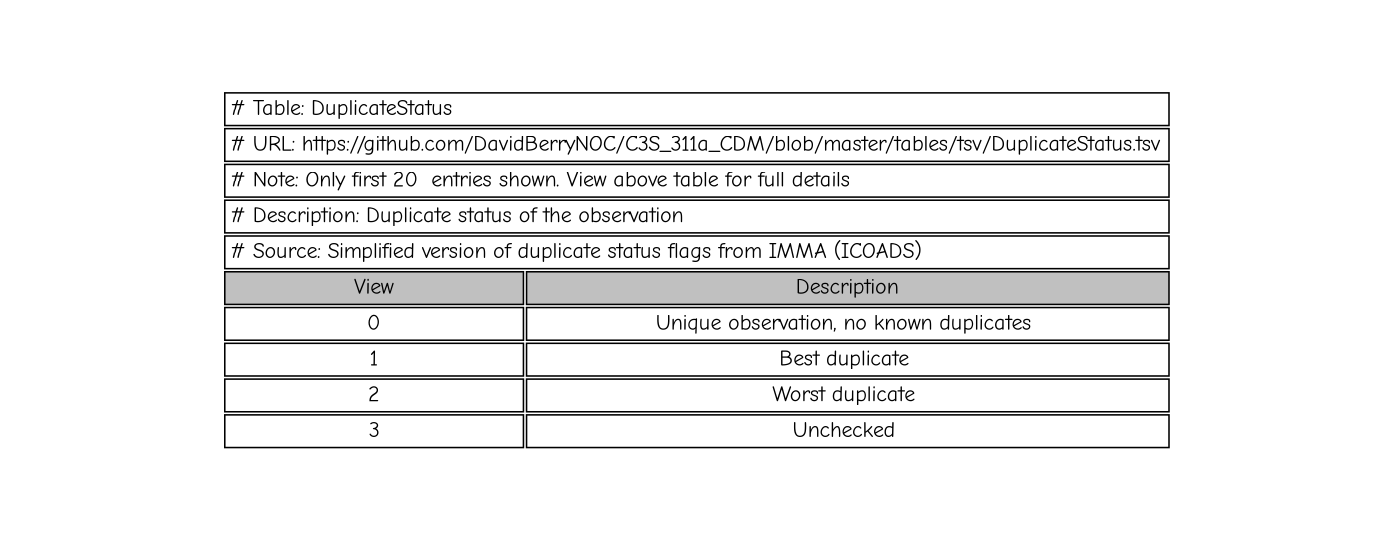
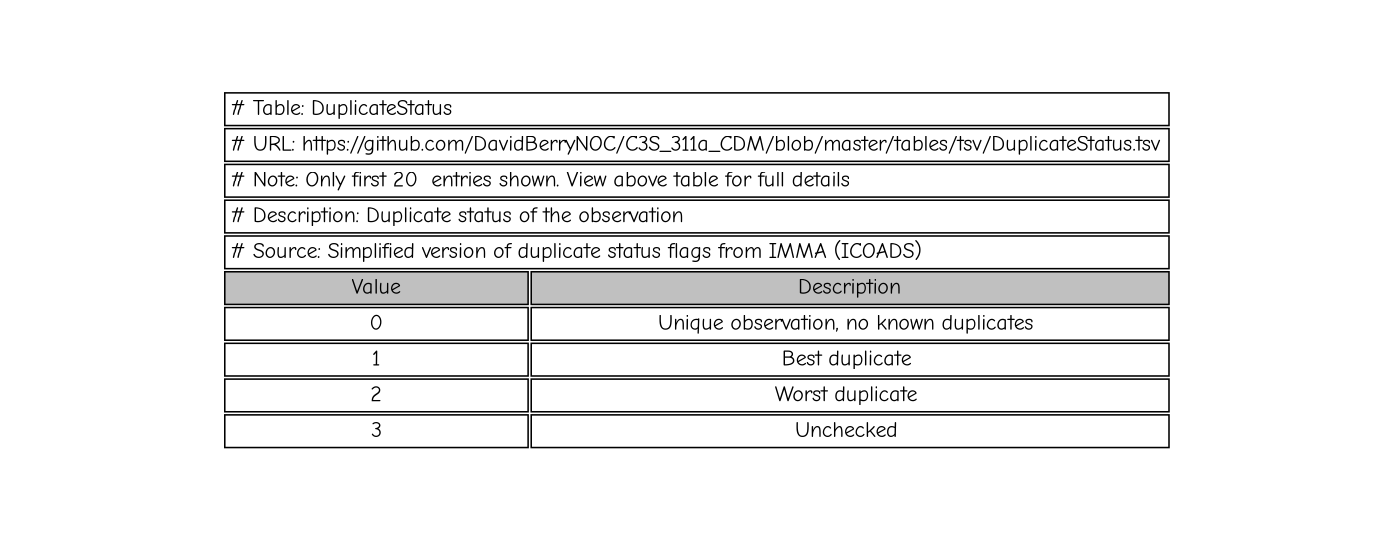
(374, 287) -> (376, 287)
